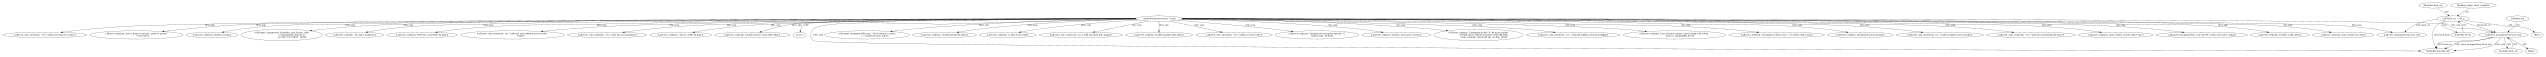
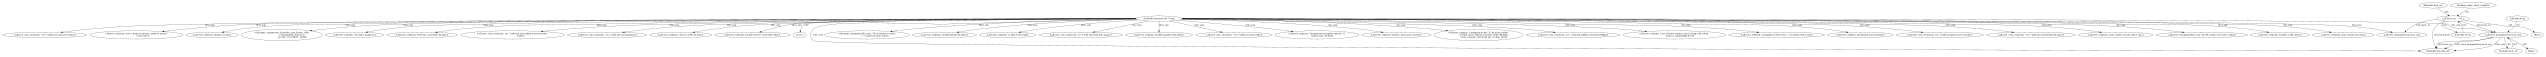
(1159, 19) -> (1159, 19)
(2517, 19) -> (2517, 19)
